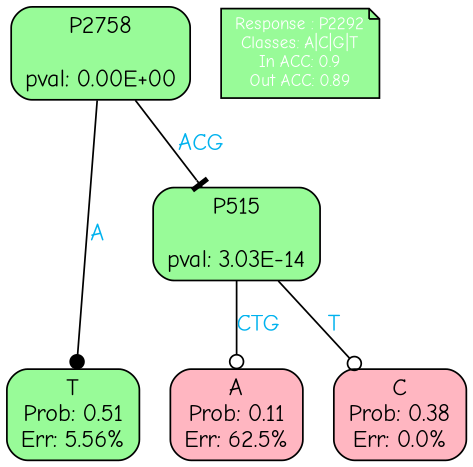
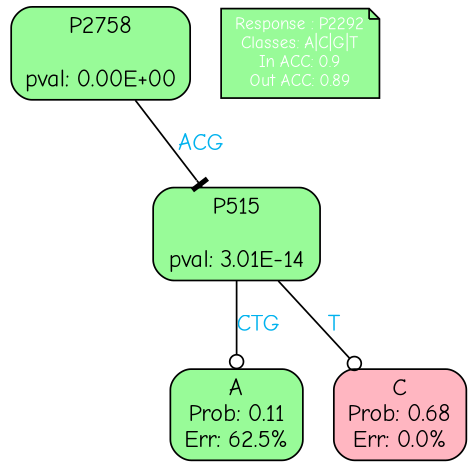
(237, 234) -> (237, 234)
(73, 415) -> none
(237, 415) -> (237, 415)
(400, 415) -> (400, 415)
